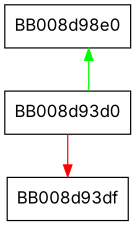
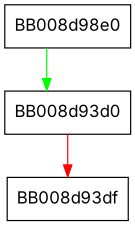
(89, 76) -> (47, 63)
